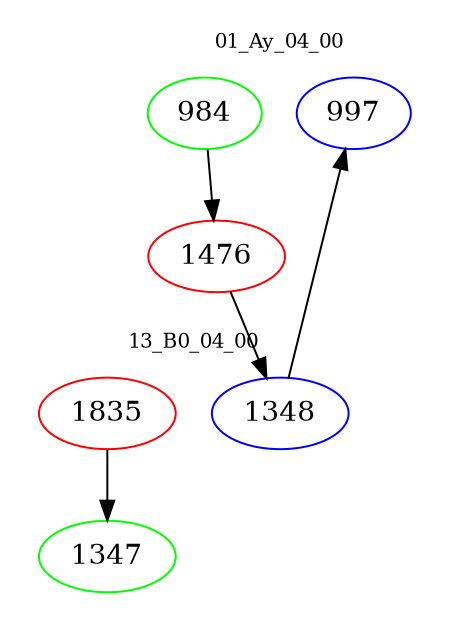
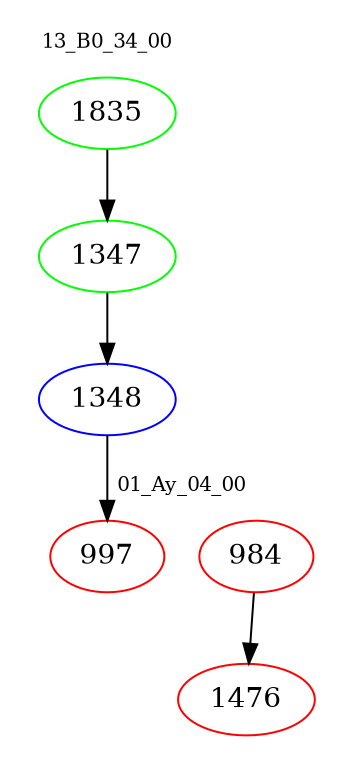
(205, 113) -> (256, 556)
(354, 113) -> (107, 556)
(250, 337) -> (107, 318)
(194, 343) -> (107, 43)
(107, 413) -> (107, 113)
